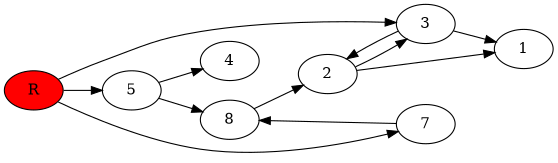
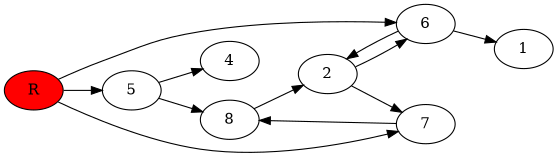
(426, 24) -> (426, 24)
(420, 62) -> (372, 97)
